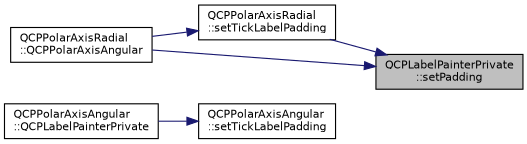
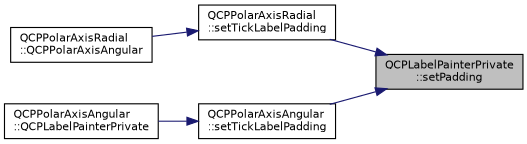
(258, 58) -> (353, 98)
